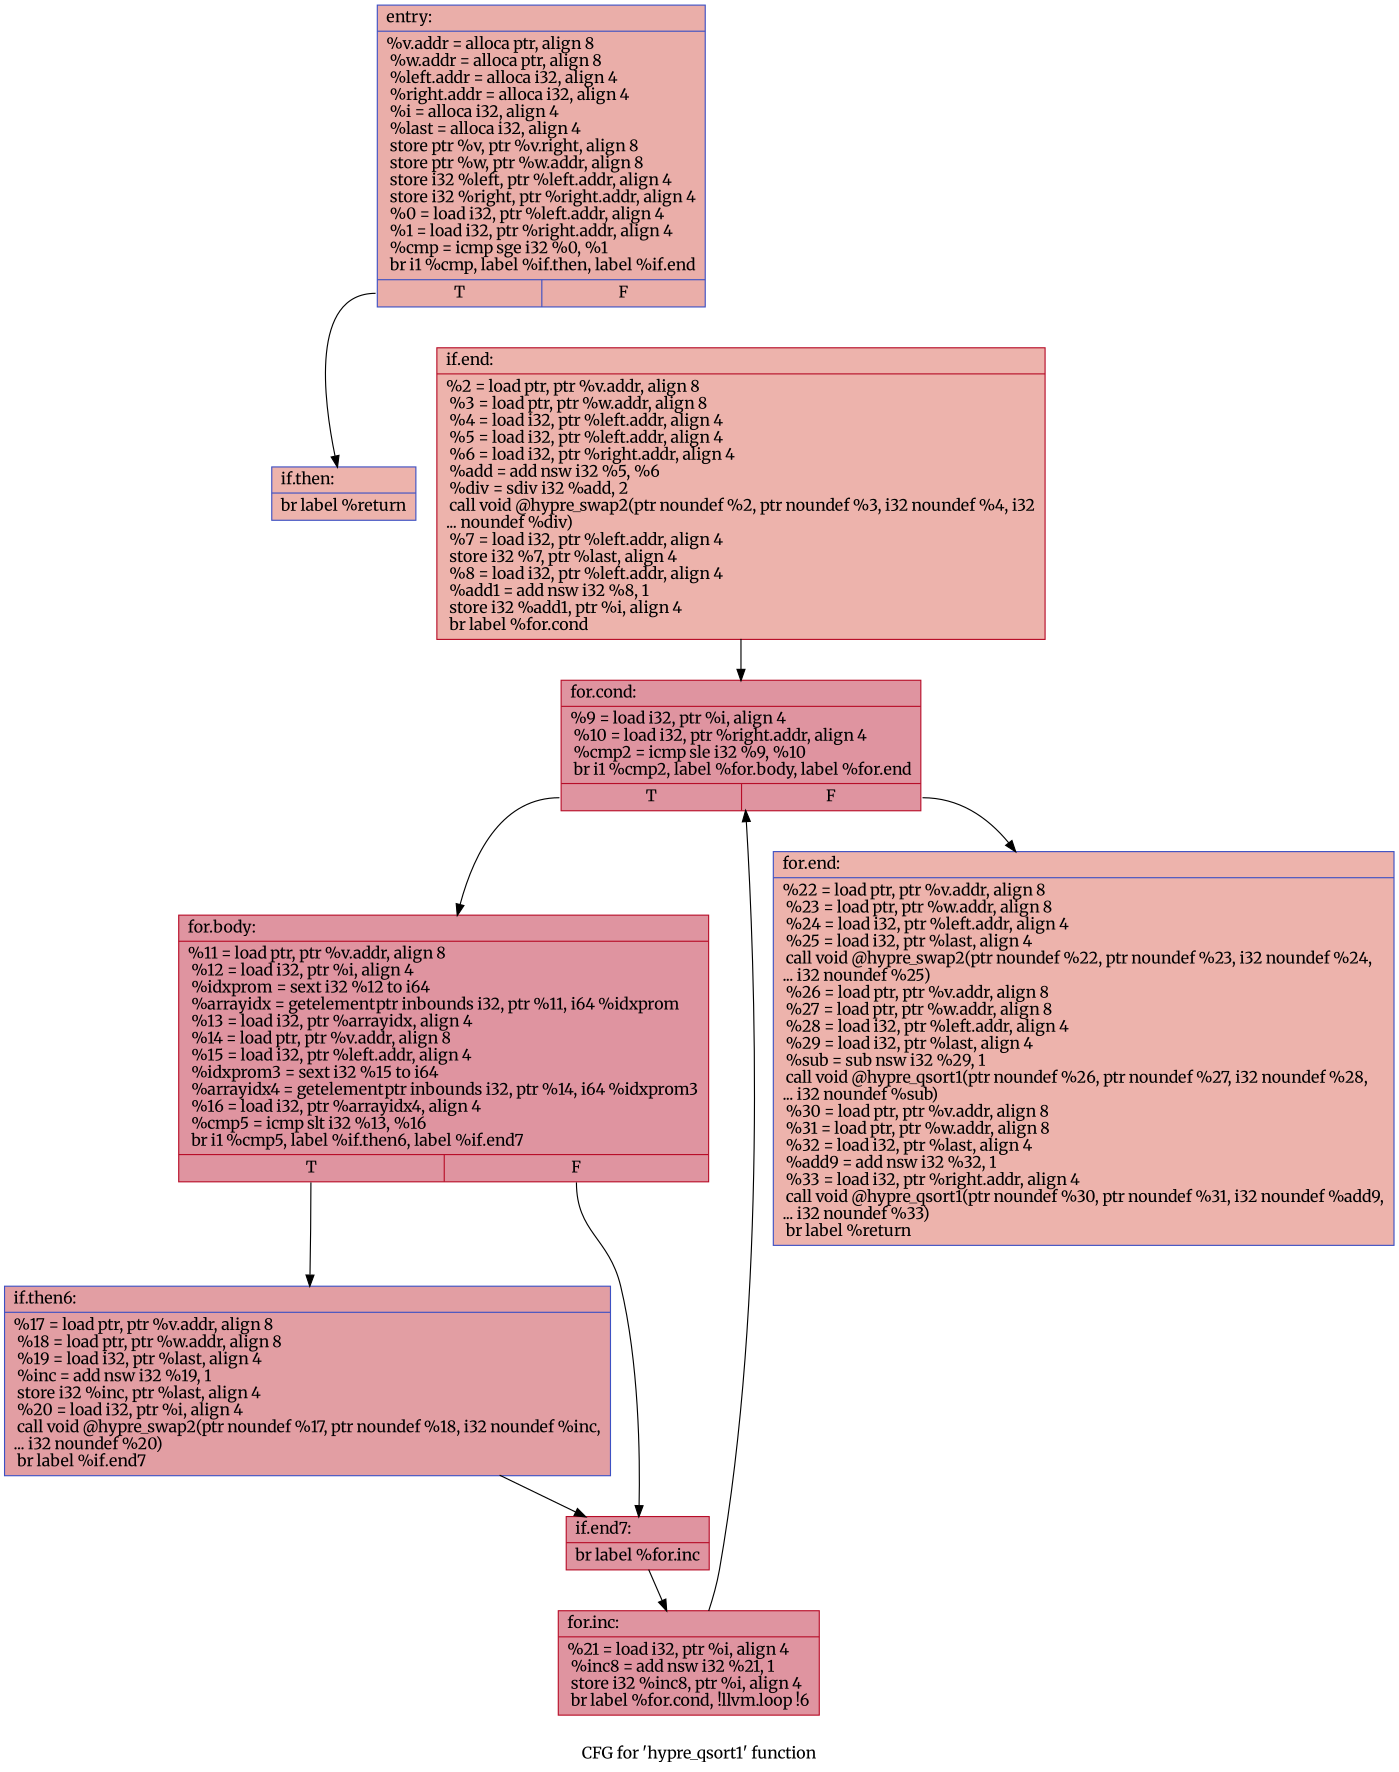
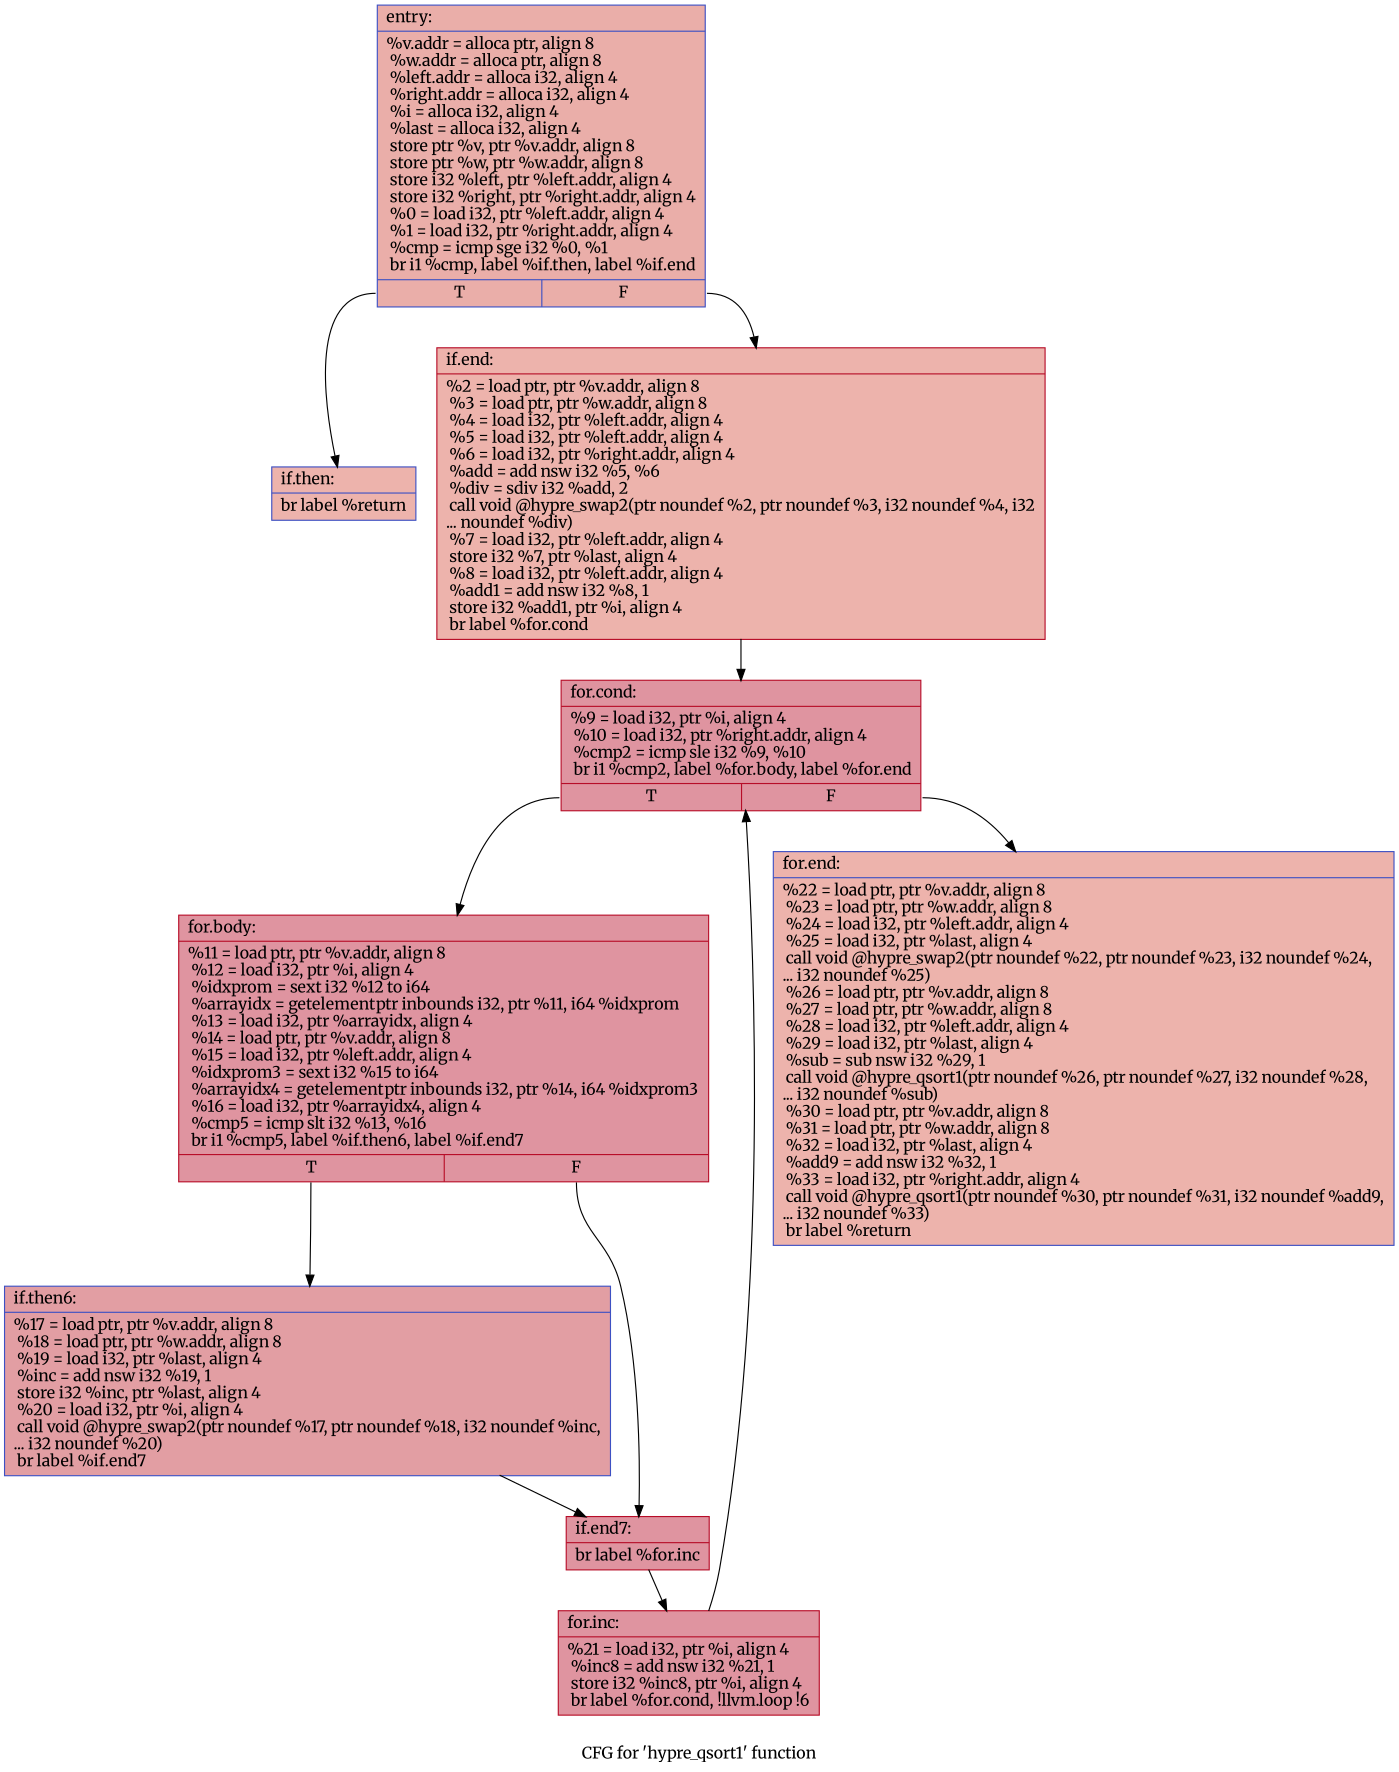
(513, 146) -> (511, 146)
none -> (739, 306)
